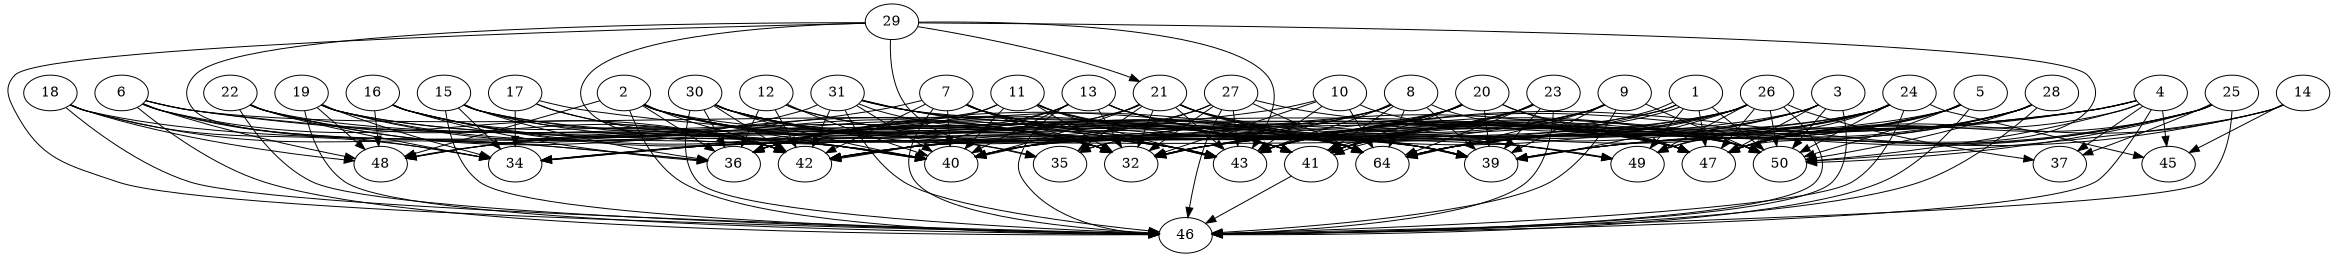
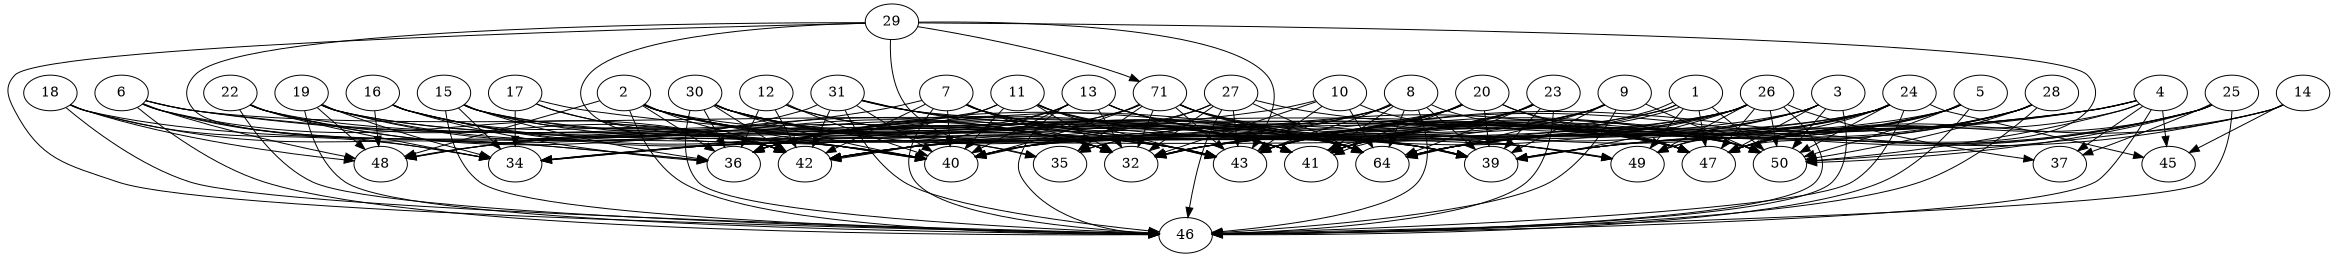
(1160, 93) -> (1160, 93)
(980, 127) -> none
(1253, 197) -> (1360, 210)
